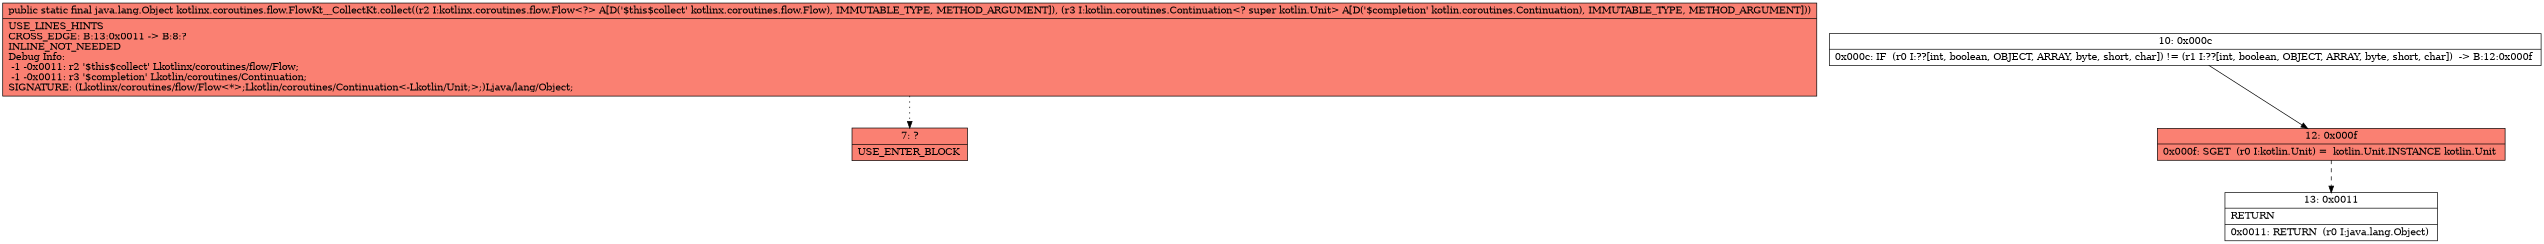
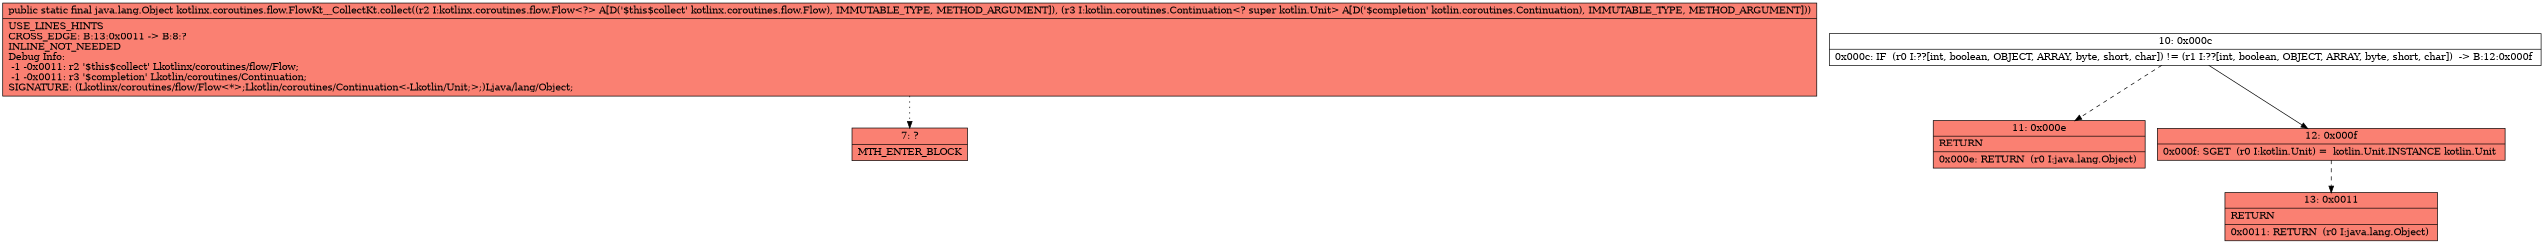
none -> (2039, 144)
(909, 152) -> (910, 152)
(2331, 217) -> (2331, 217)
